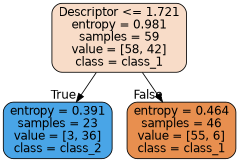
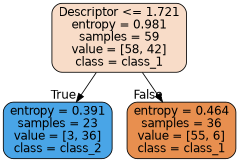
(181, 130) -> (181, 130)
